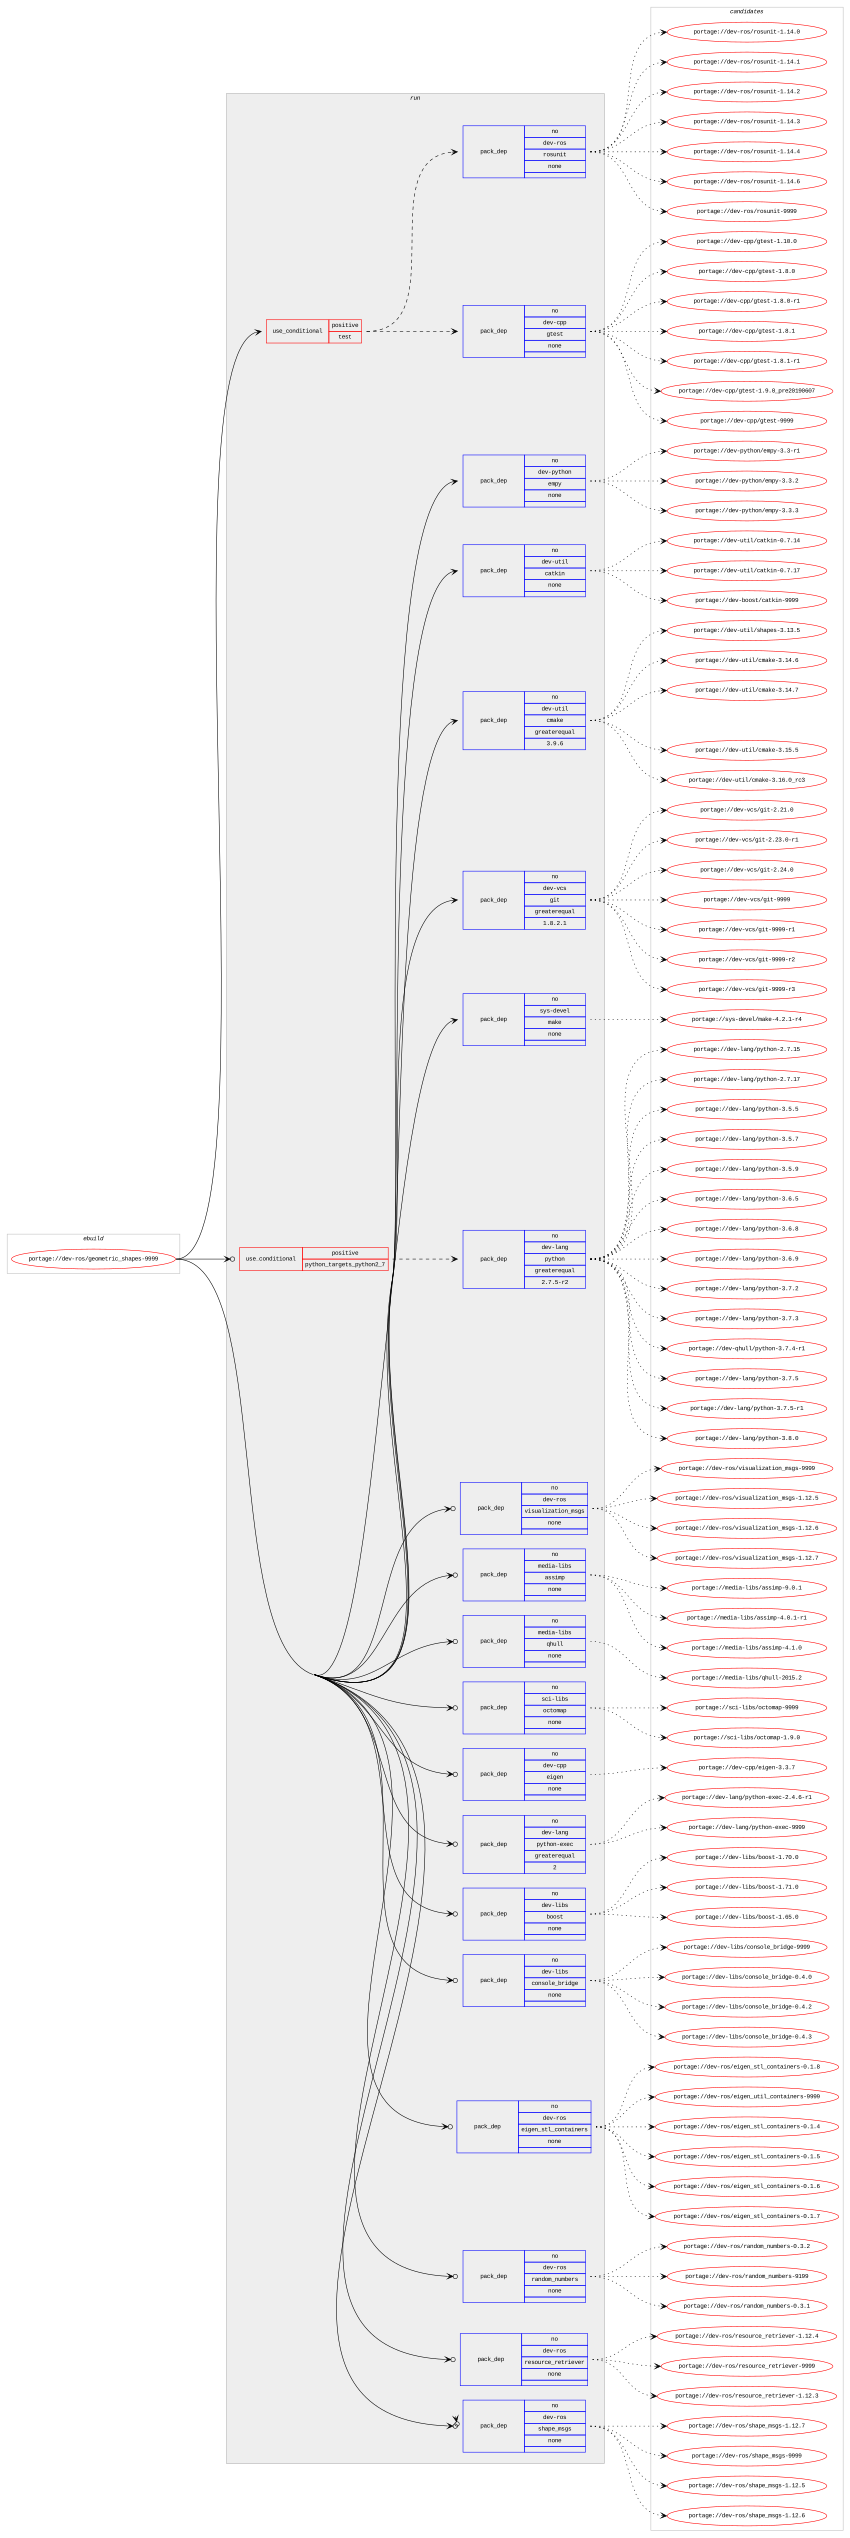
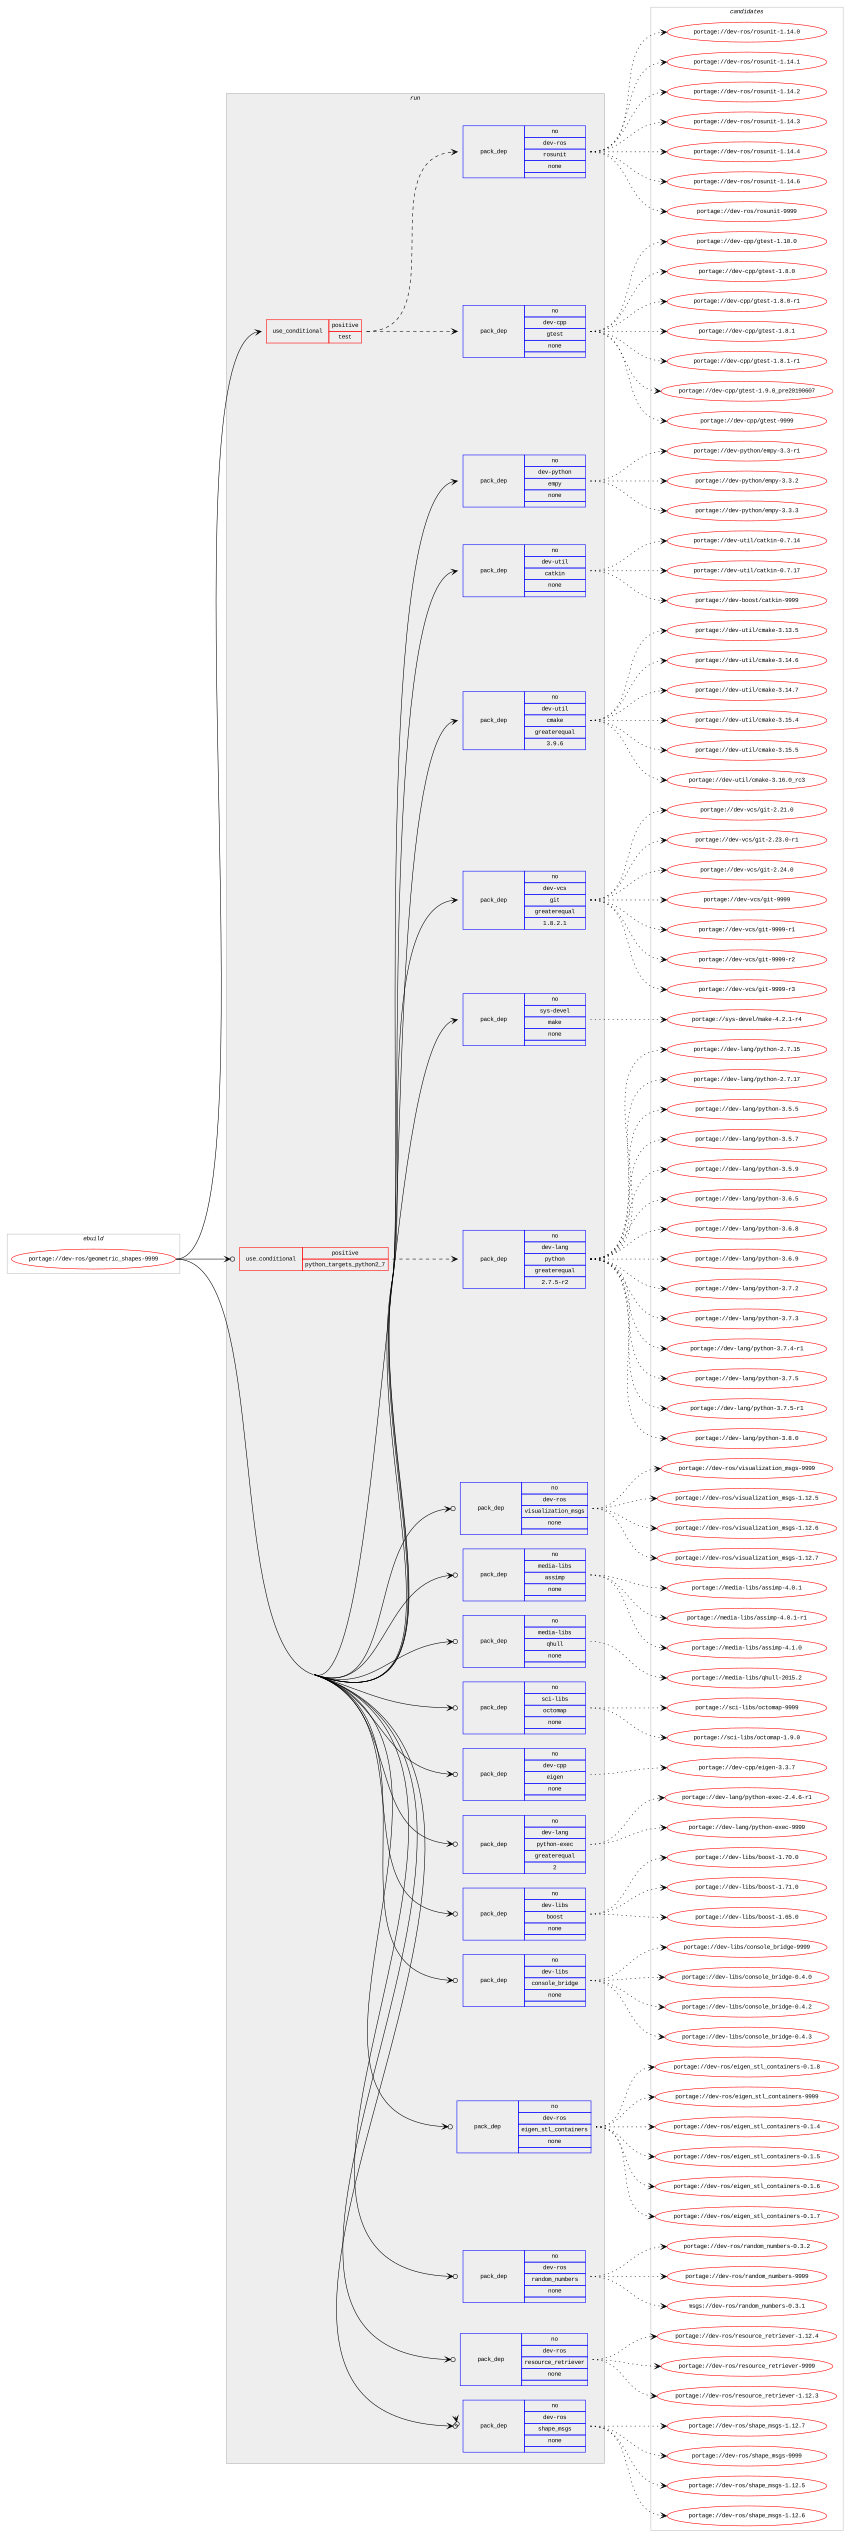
(747, 631) -> (747, 631)
none -> (747, 720)
(747, 1349) -> (747, 1349)
(747, 1588) -> (747, 1588)
(747, 2097) -> (747, 2097)
(747, 2277) -> (747, 2277)
(747, 2306) -> (747, 2306)
